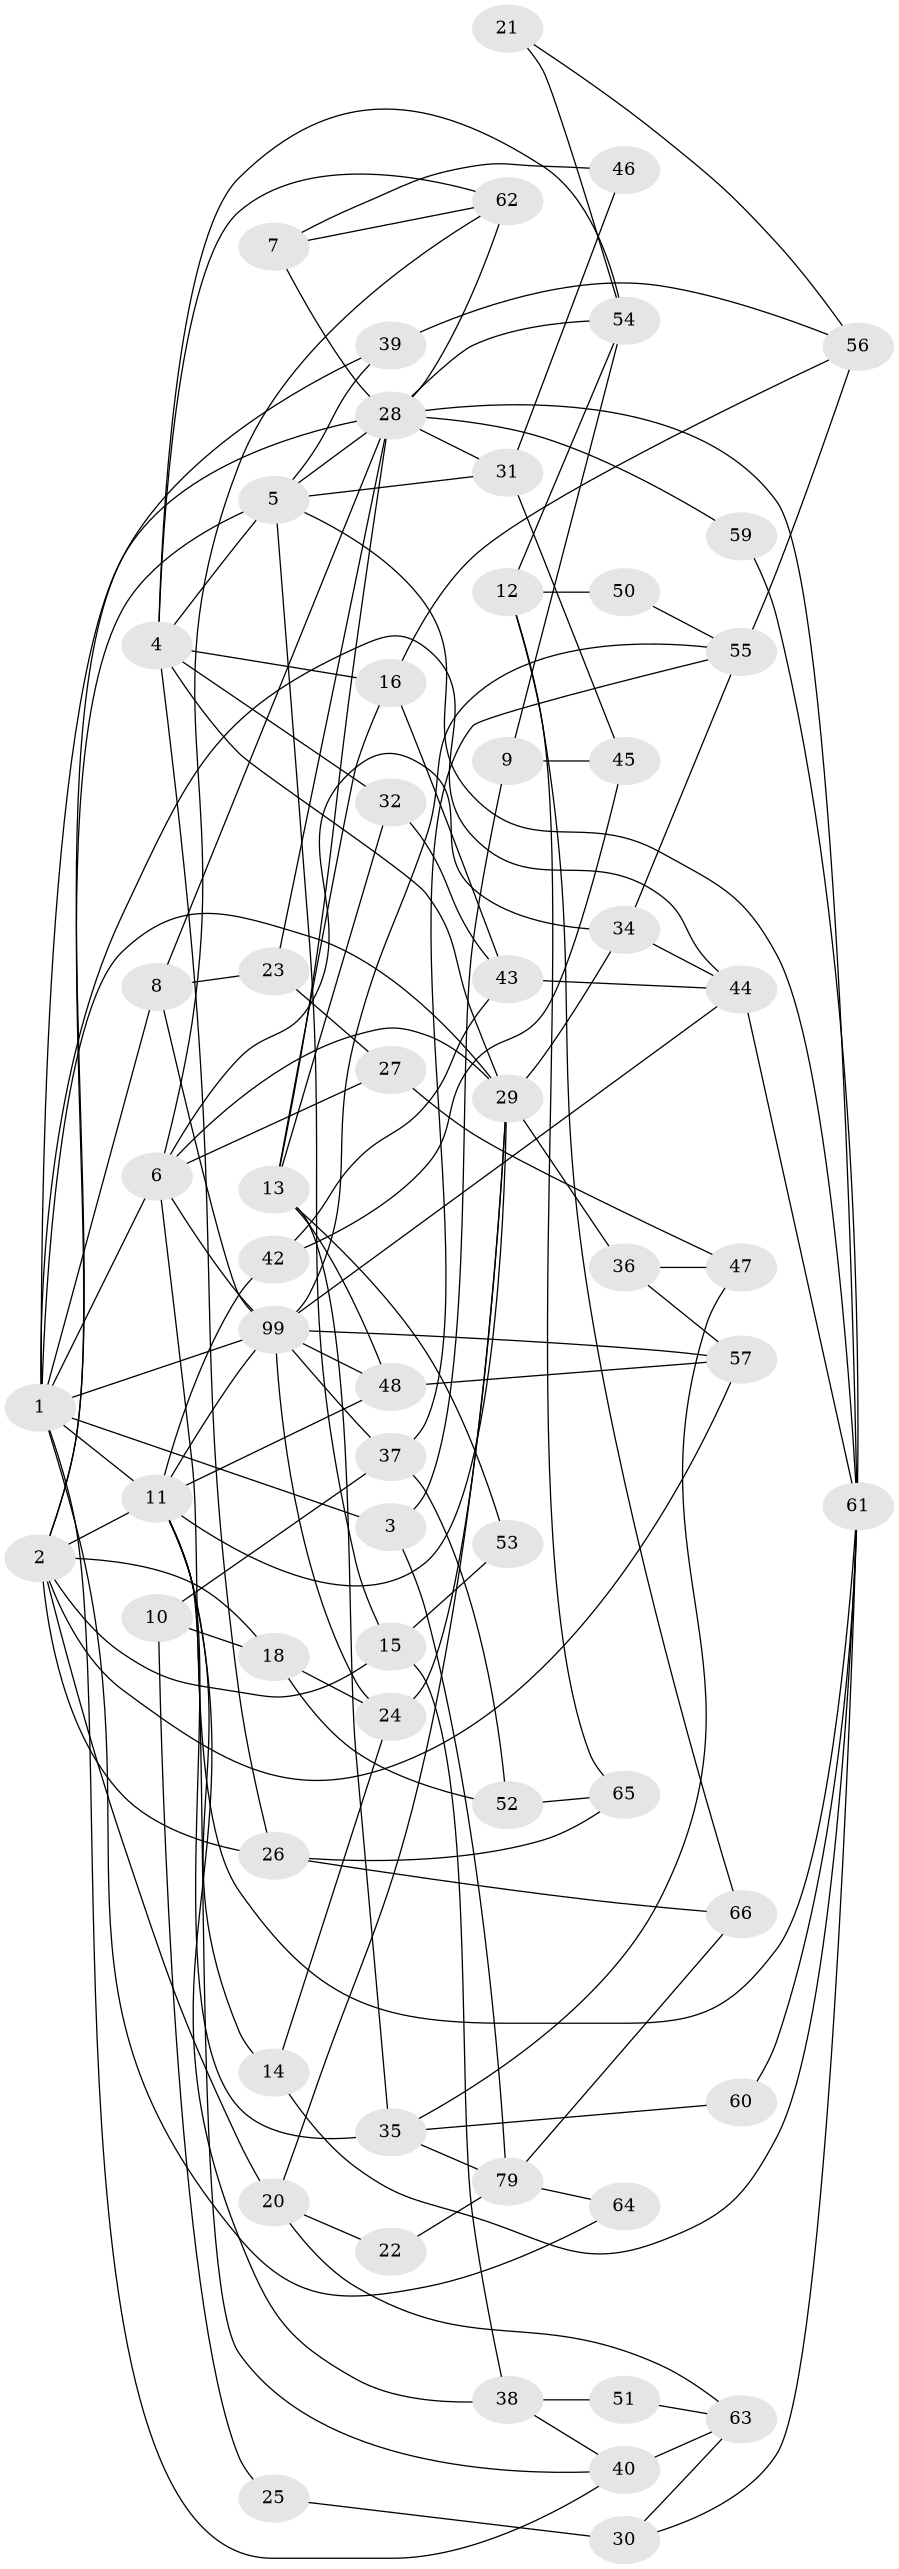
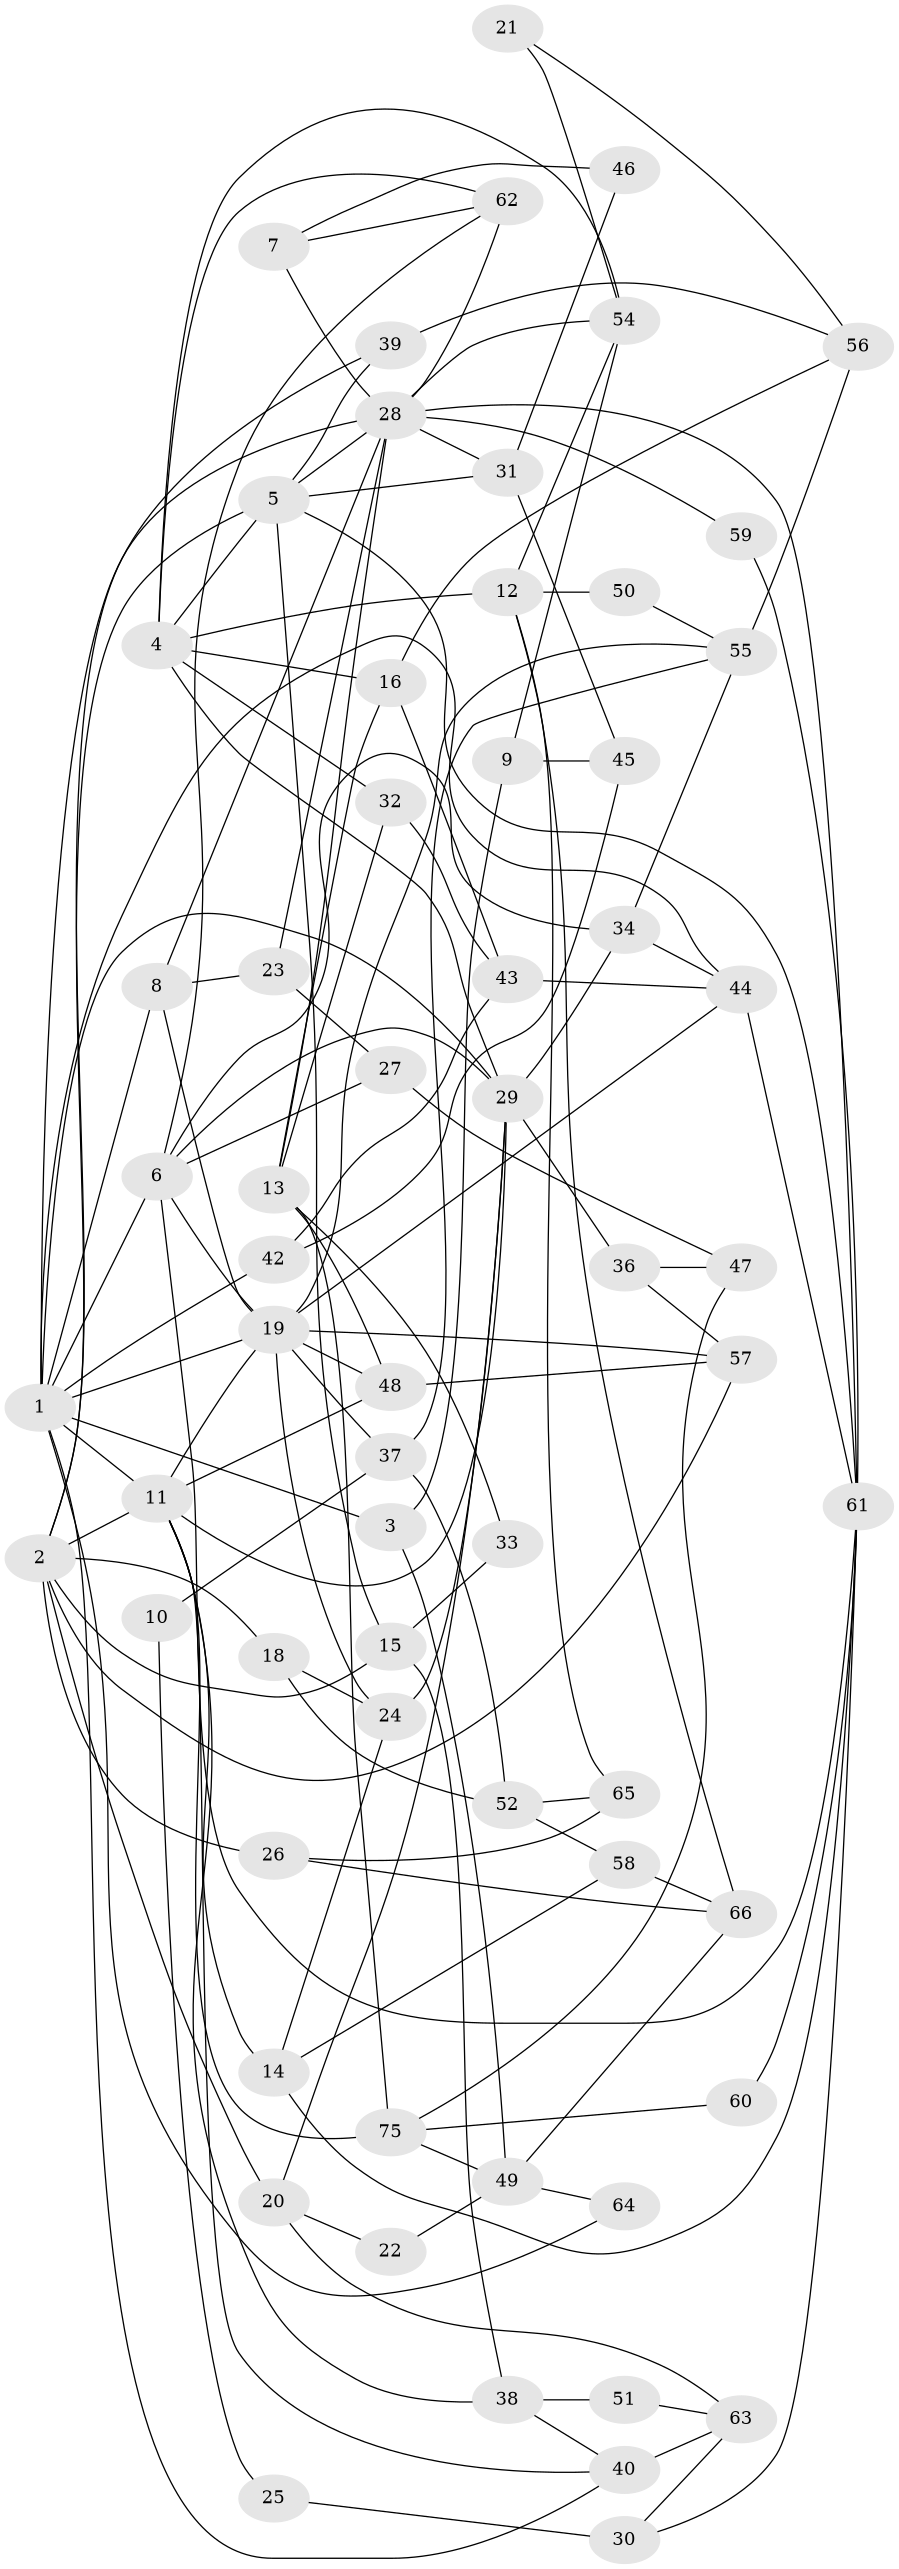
(207, 1222) -> (330, 609)
(274, 1330) -> (274, 1330)
(199, 1372) -> (154, 1330)
(508, 1544) -> (508, 1544)
(216, 1638) -> none
none -> (625, 1865)
(391, 2132) -> (391, 2132)
(508, 2182) -> (508, 2182)
